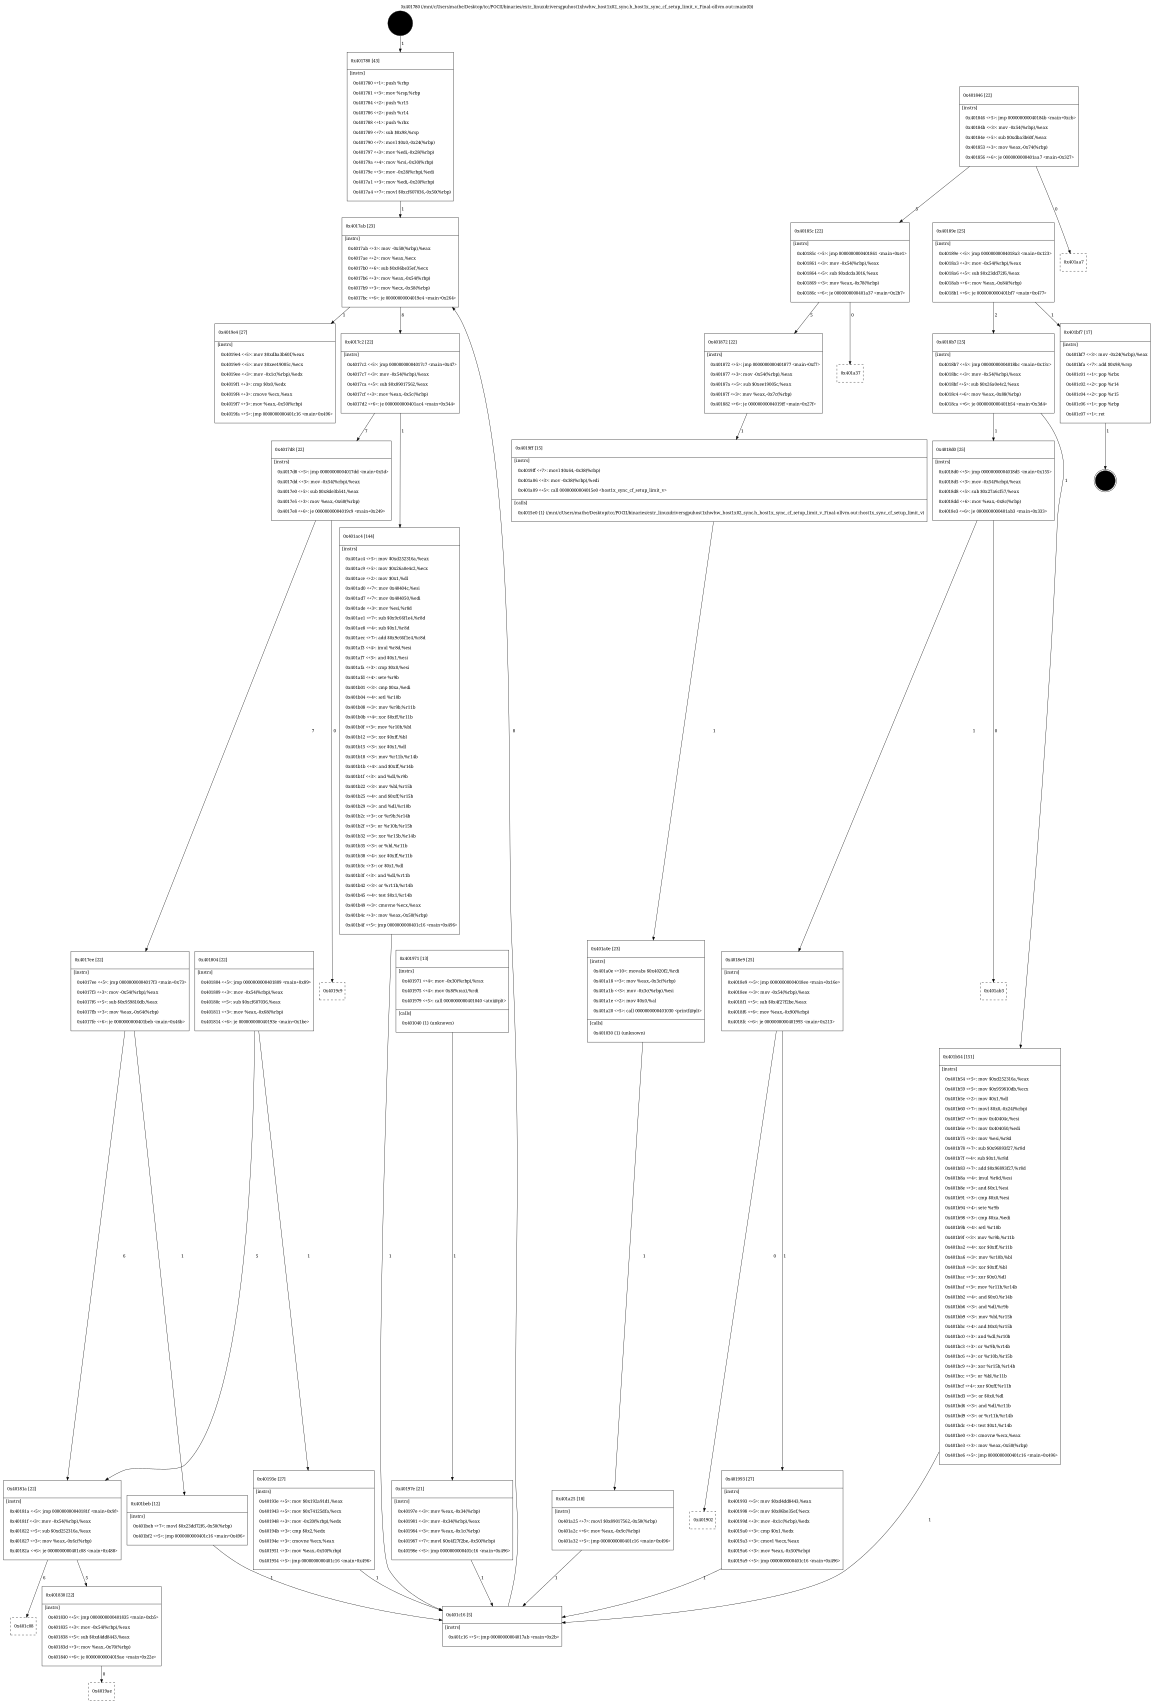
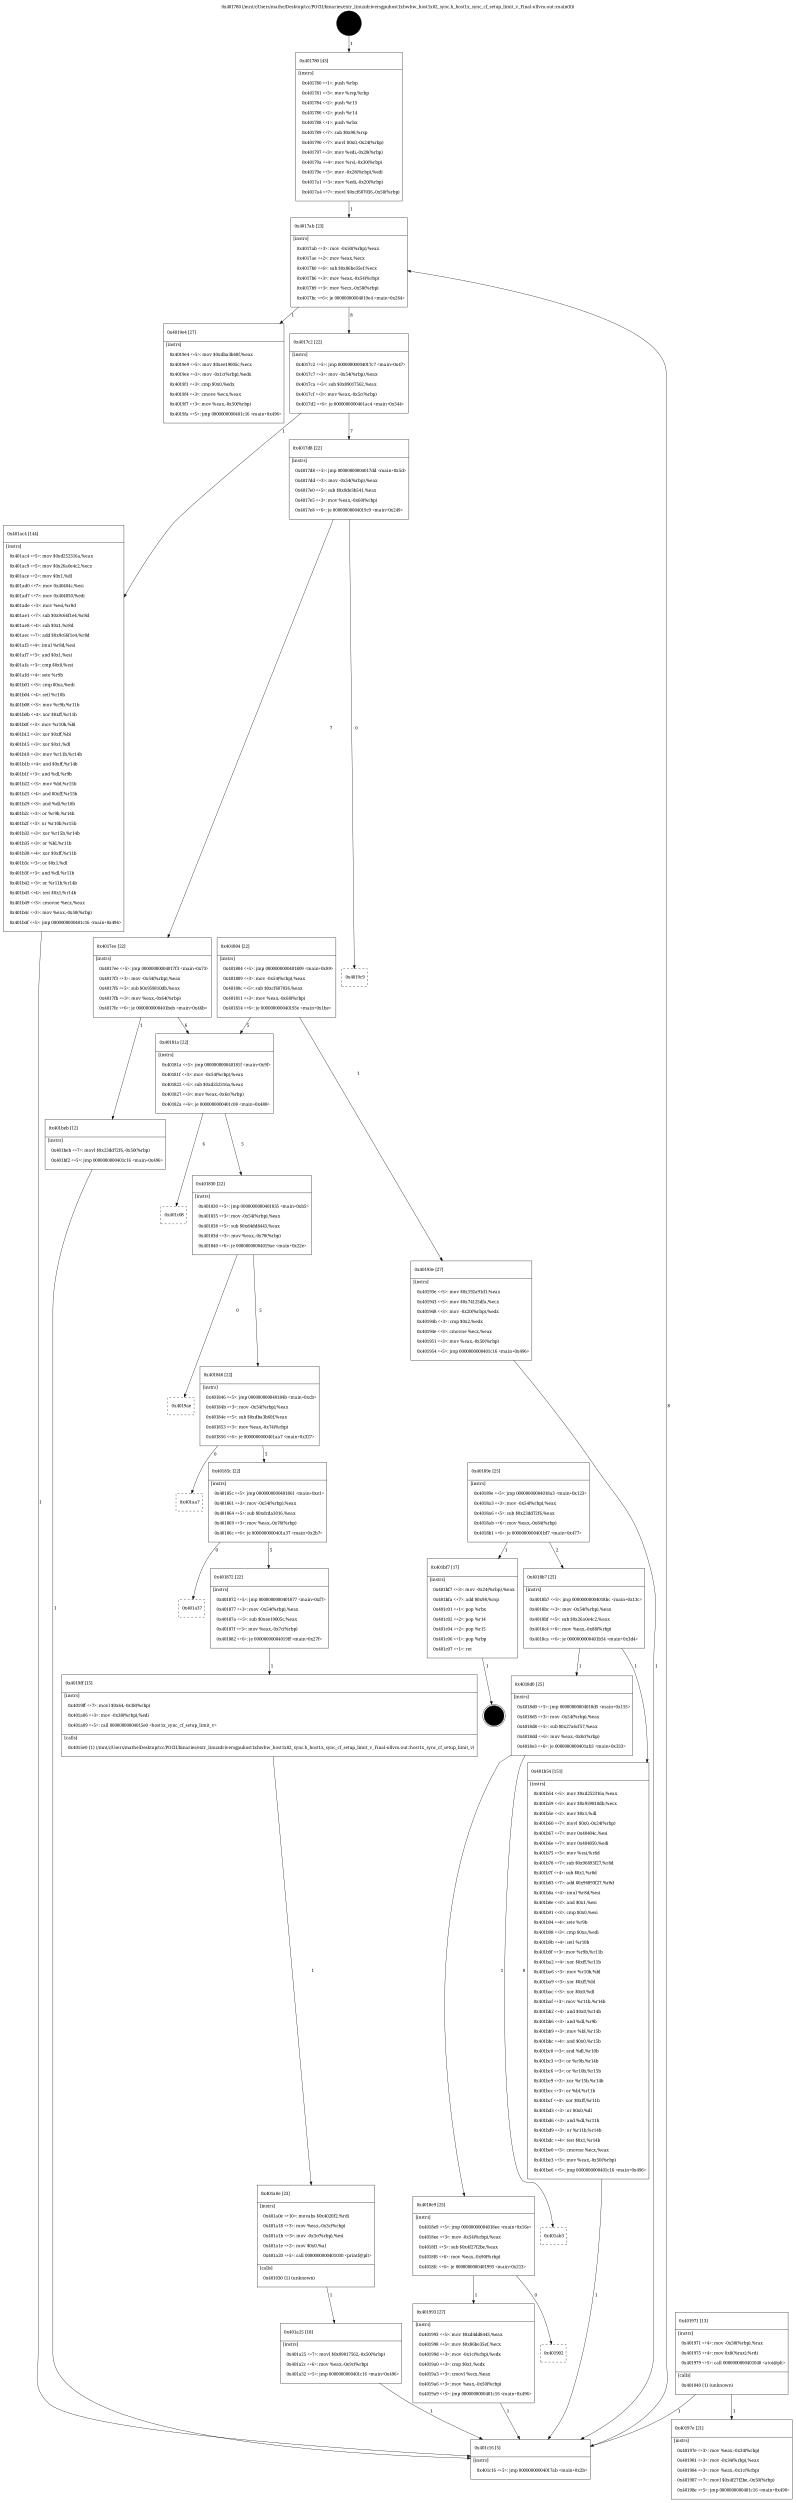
none -> (256, 1309)
(481, 1582) -> (648, 2426)
